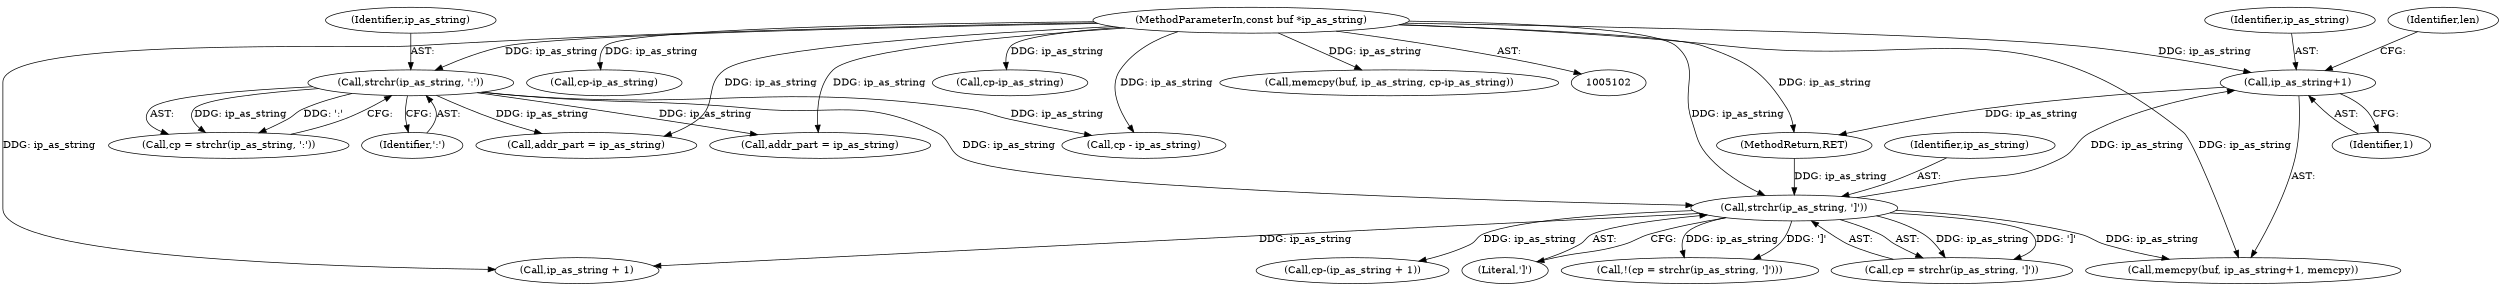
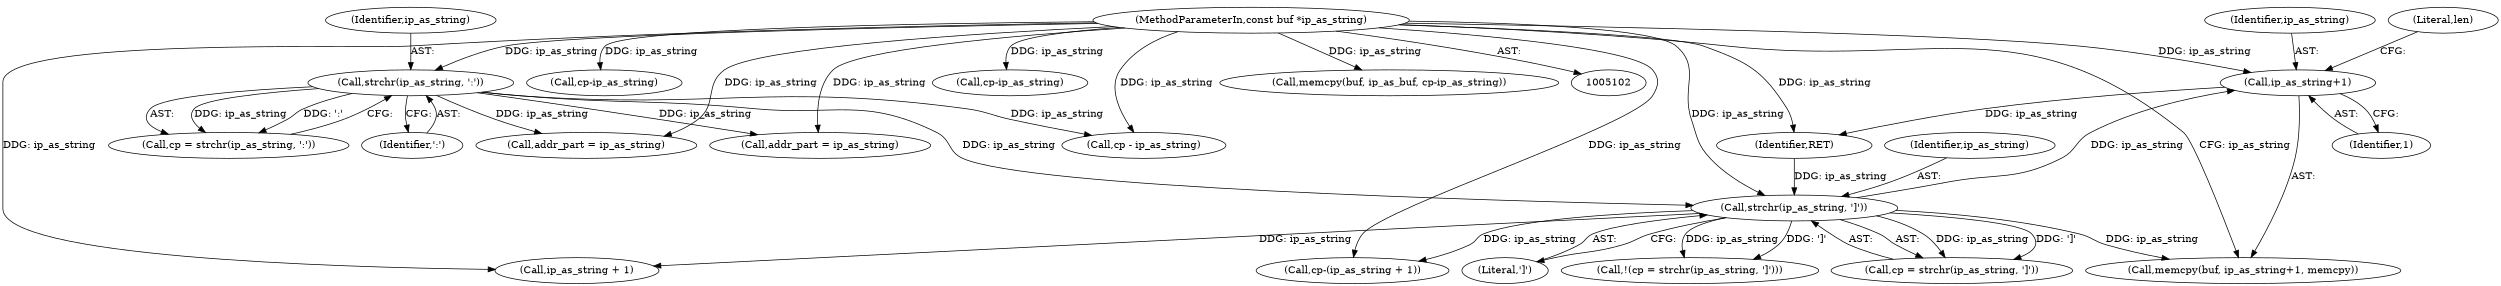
(2443, 20) -> (2443, 20)
(1389, 83) -> (1389, 83)
none -> (1639, 106)
(1794, 145) -> (1794, 145)
(2245, 145) -> (2245, 145)
